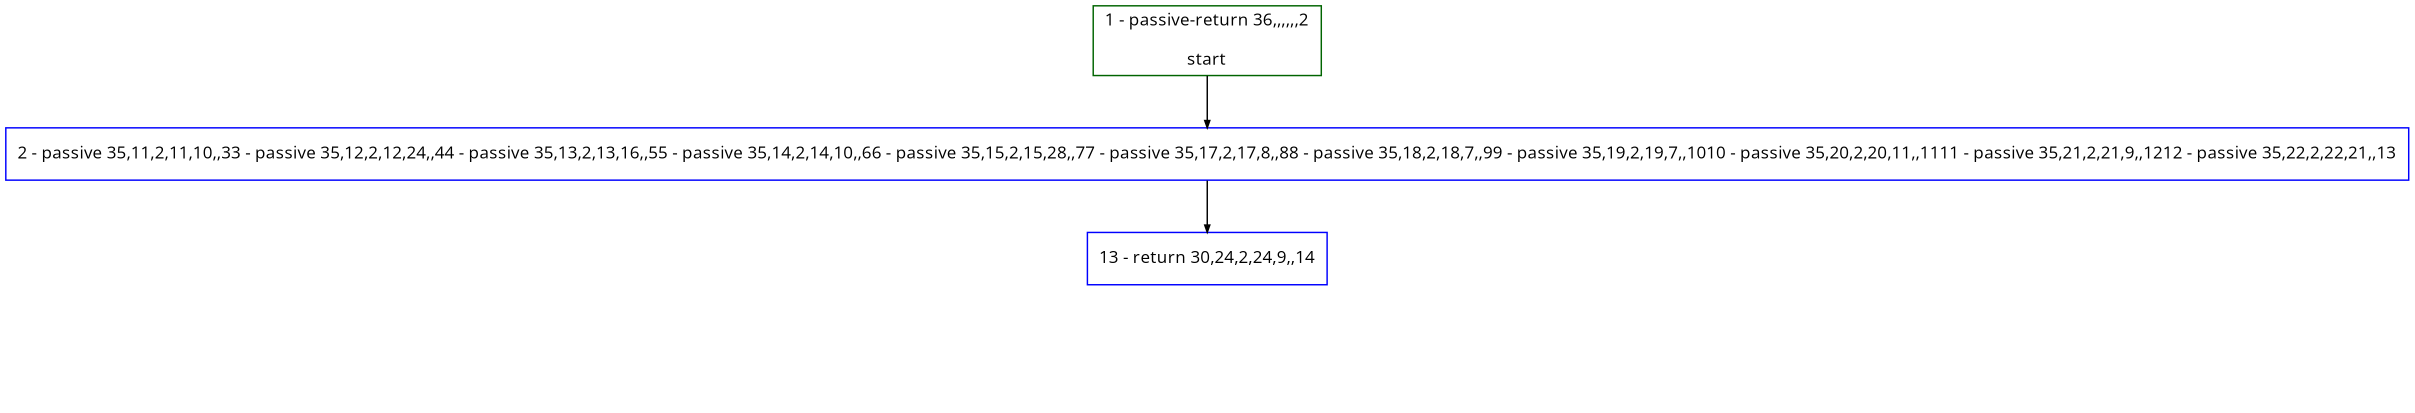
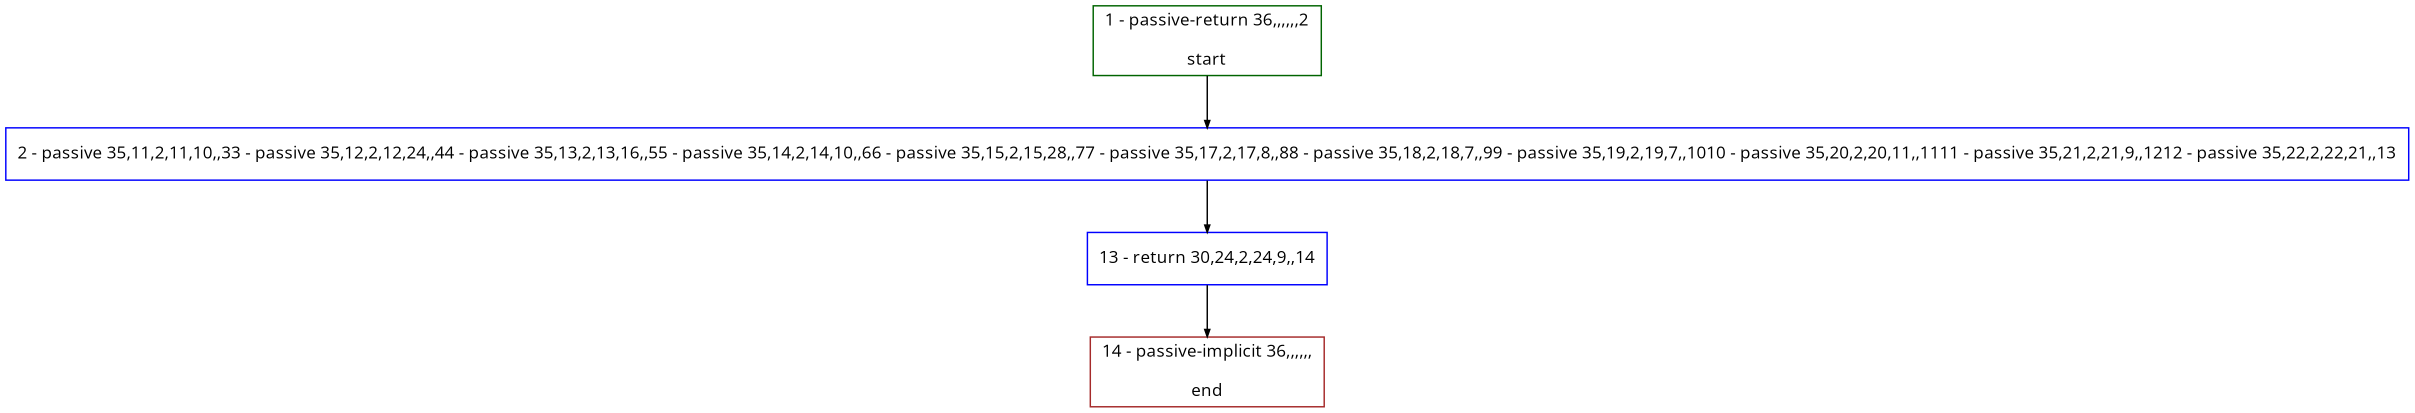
none -> (1207, 372)
